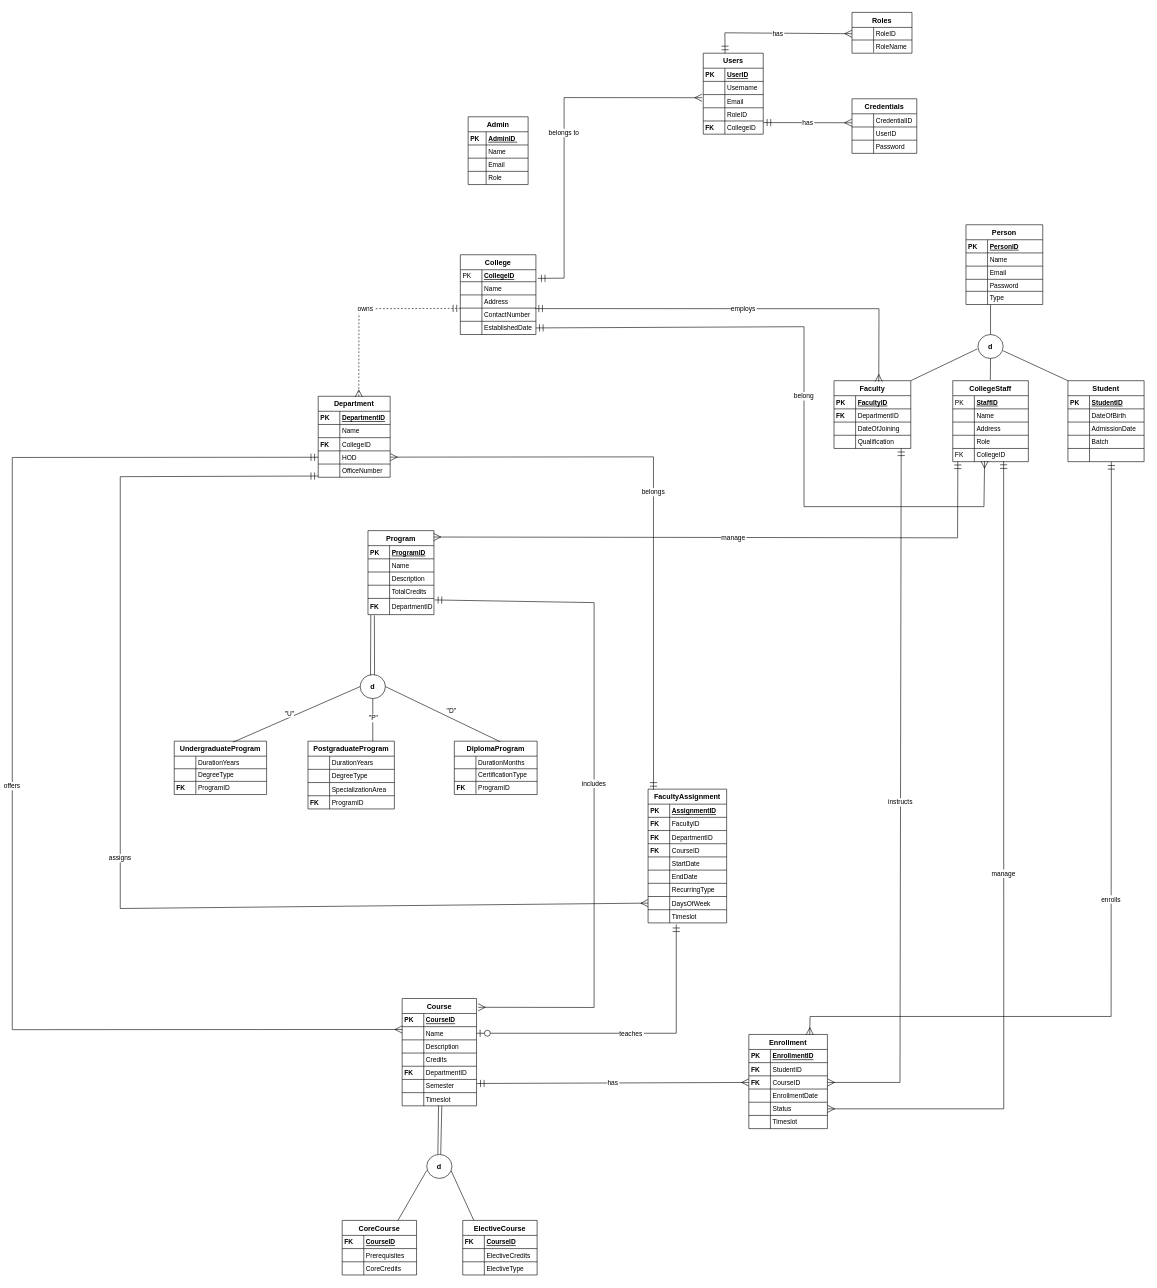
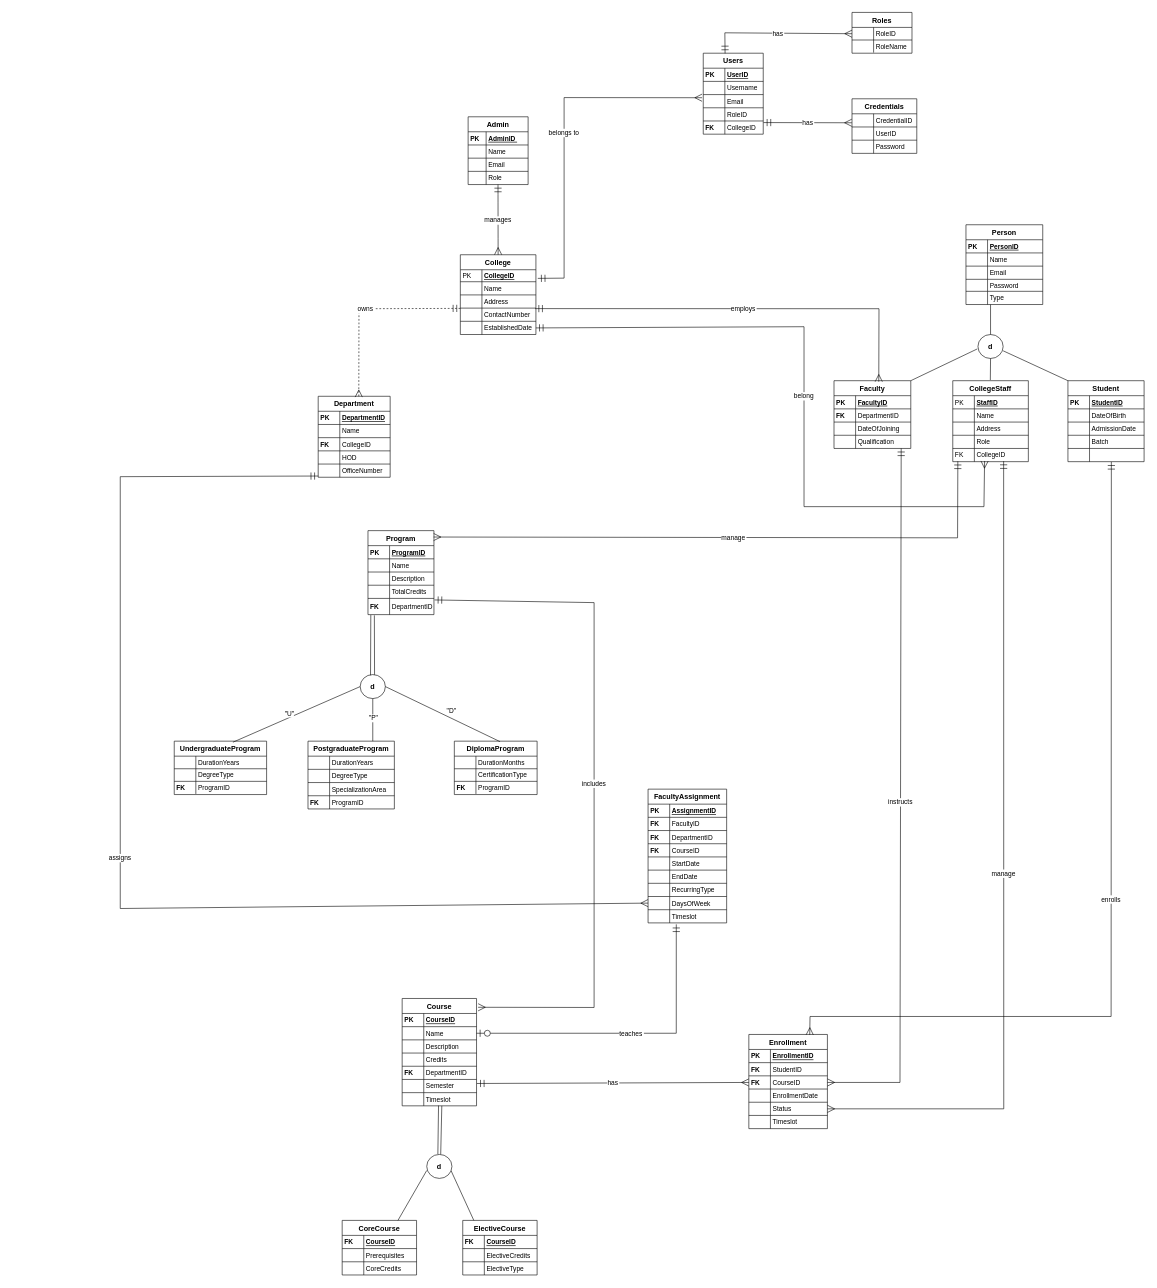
none -> (498, 250)
(654, 622) -> none
(12, 786) -> none
